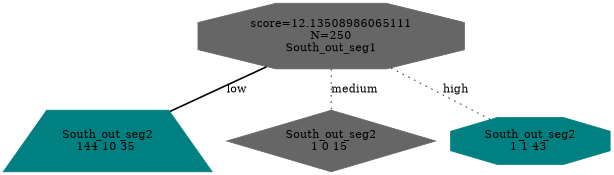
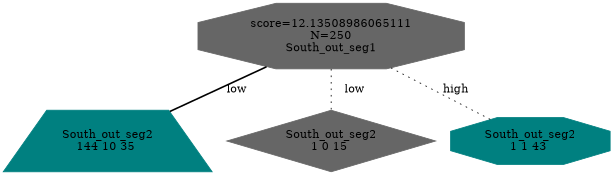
(355, 90) -> (355, 90)
